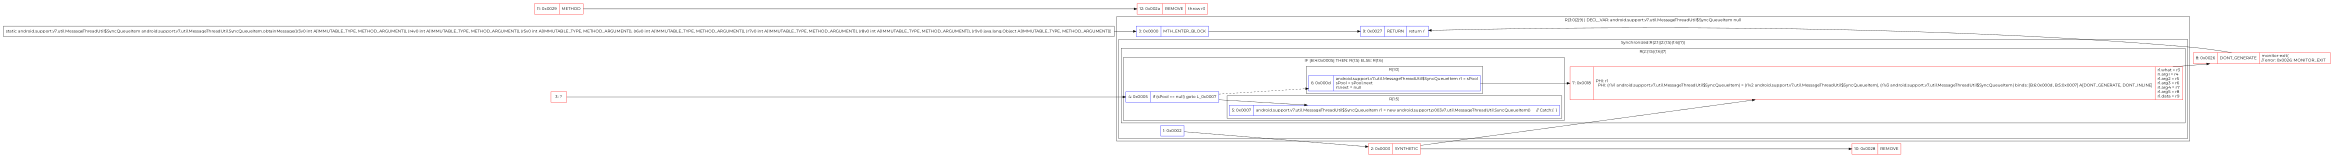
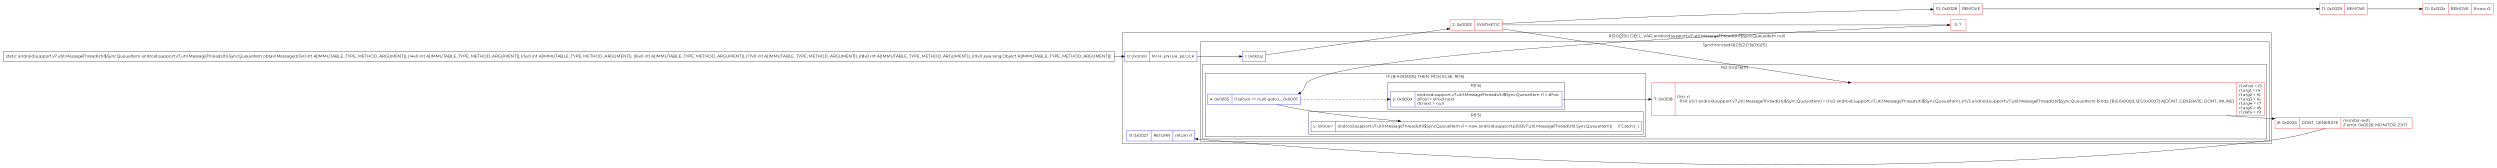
(571, 9) -> (2356, 9)
none -> (2150, 9)
none -> (1725, 25)
(1283, 31) -> (1218, 56)
(1394, 70) -> (1476, 86)
(1349, 88) -> (1431, 104)
